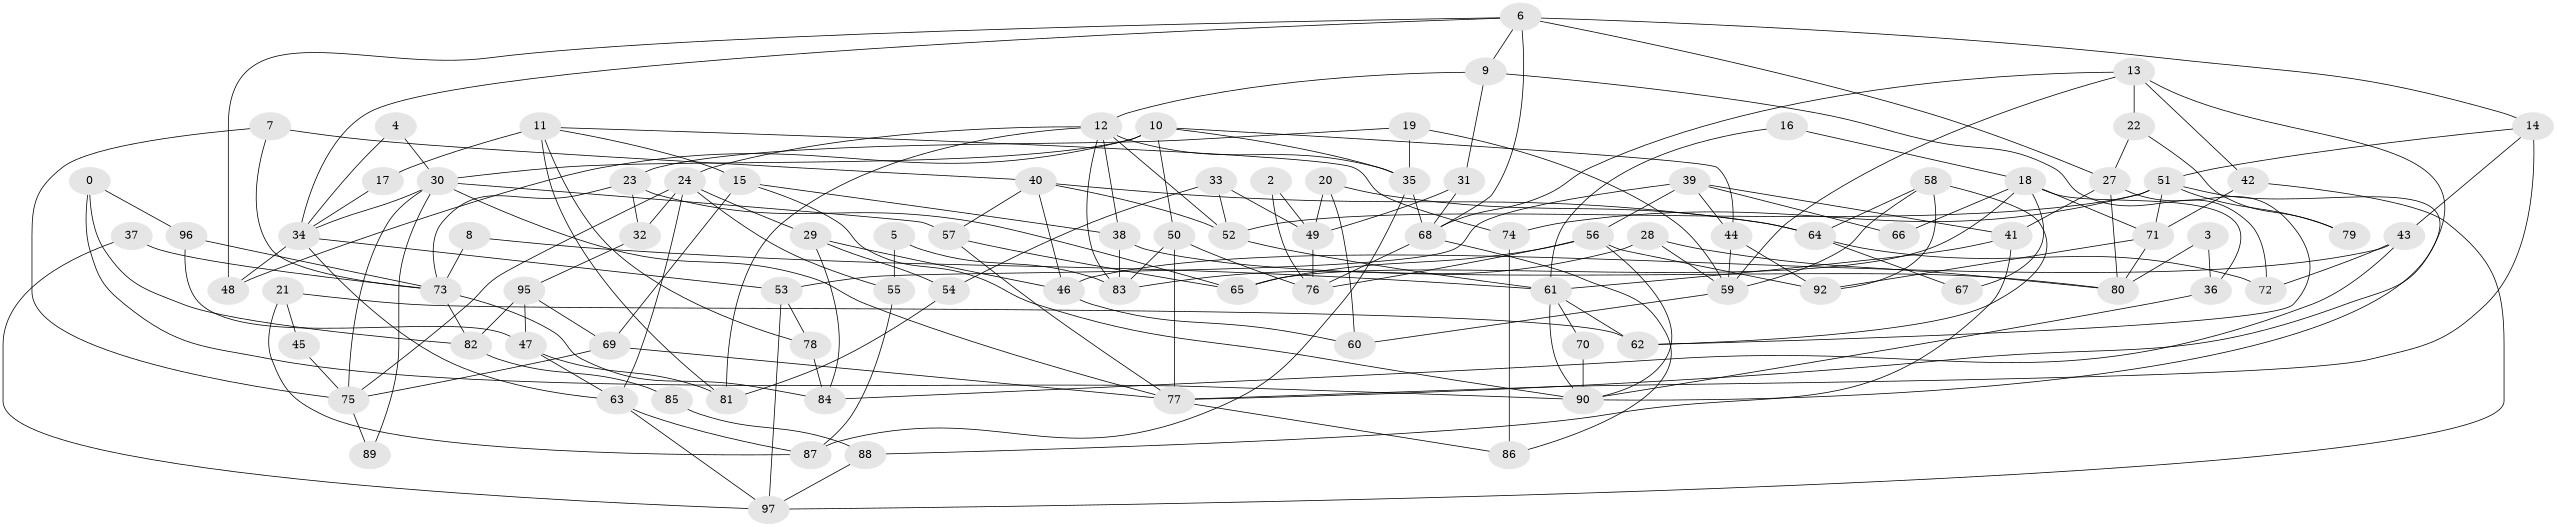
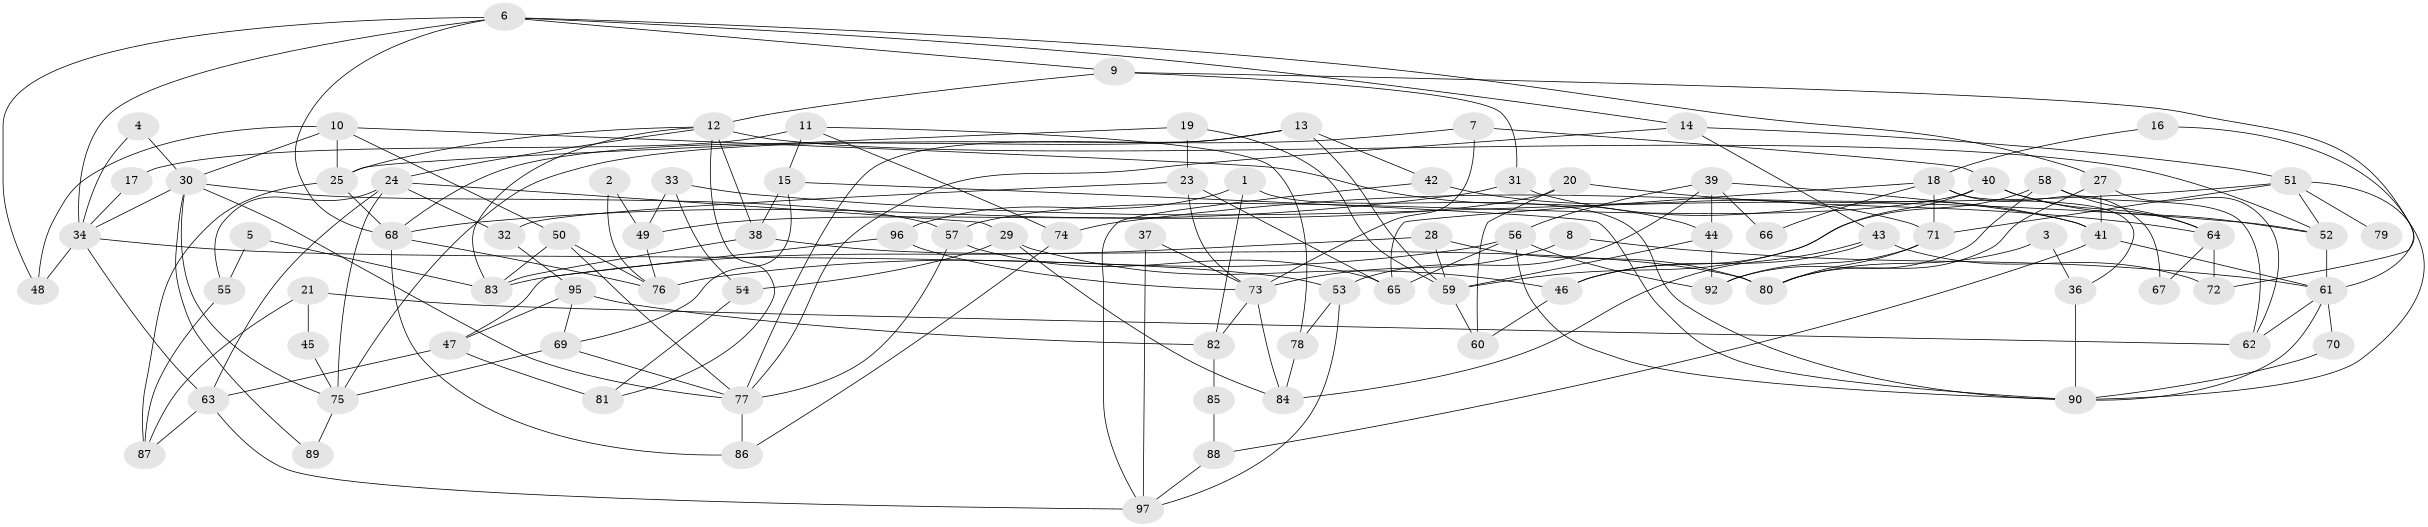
(2134, 126) -> none
(90, 181) -> (1245, 181)
(1410, 181) -> (337, 181)
(1361, 221) -> (1808, 209)
(604, 280) -> none
